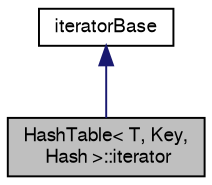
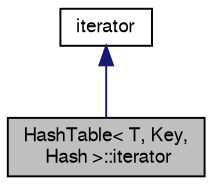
(106, 27) -> (106, 27)
